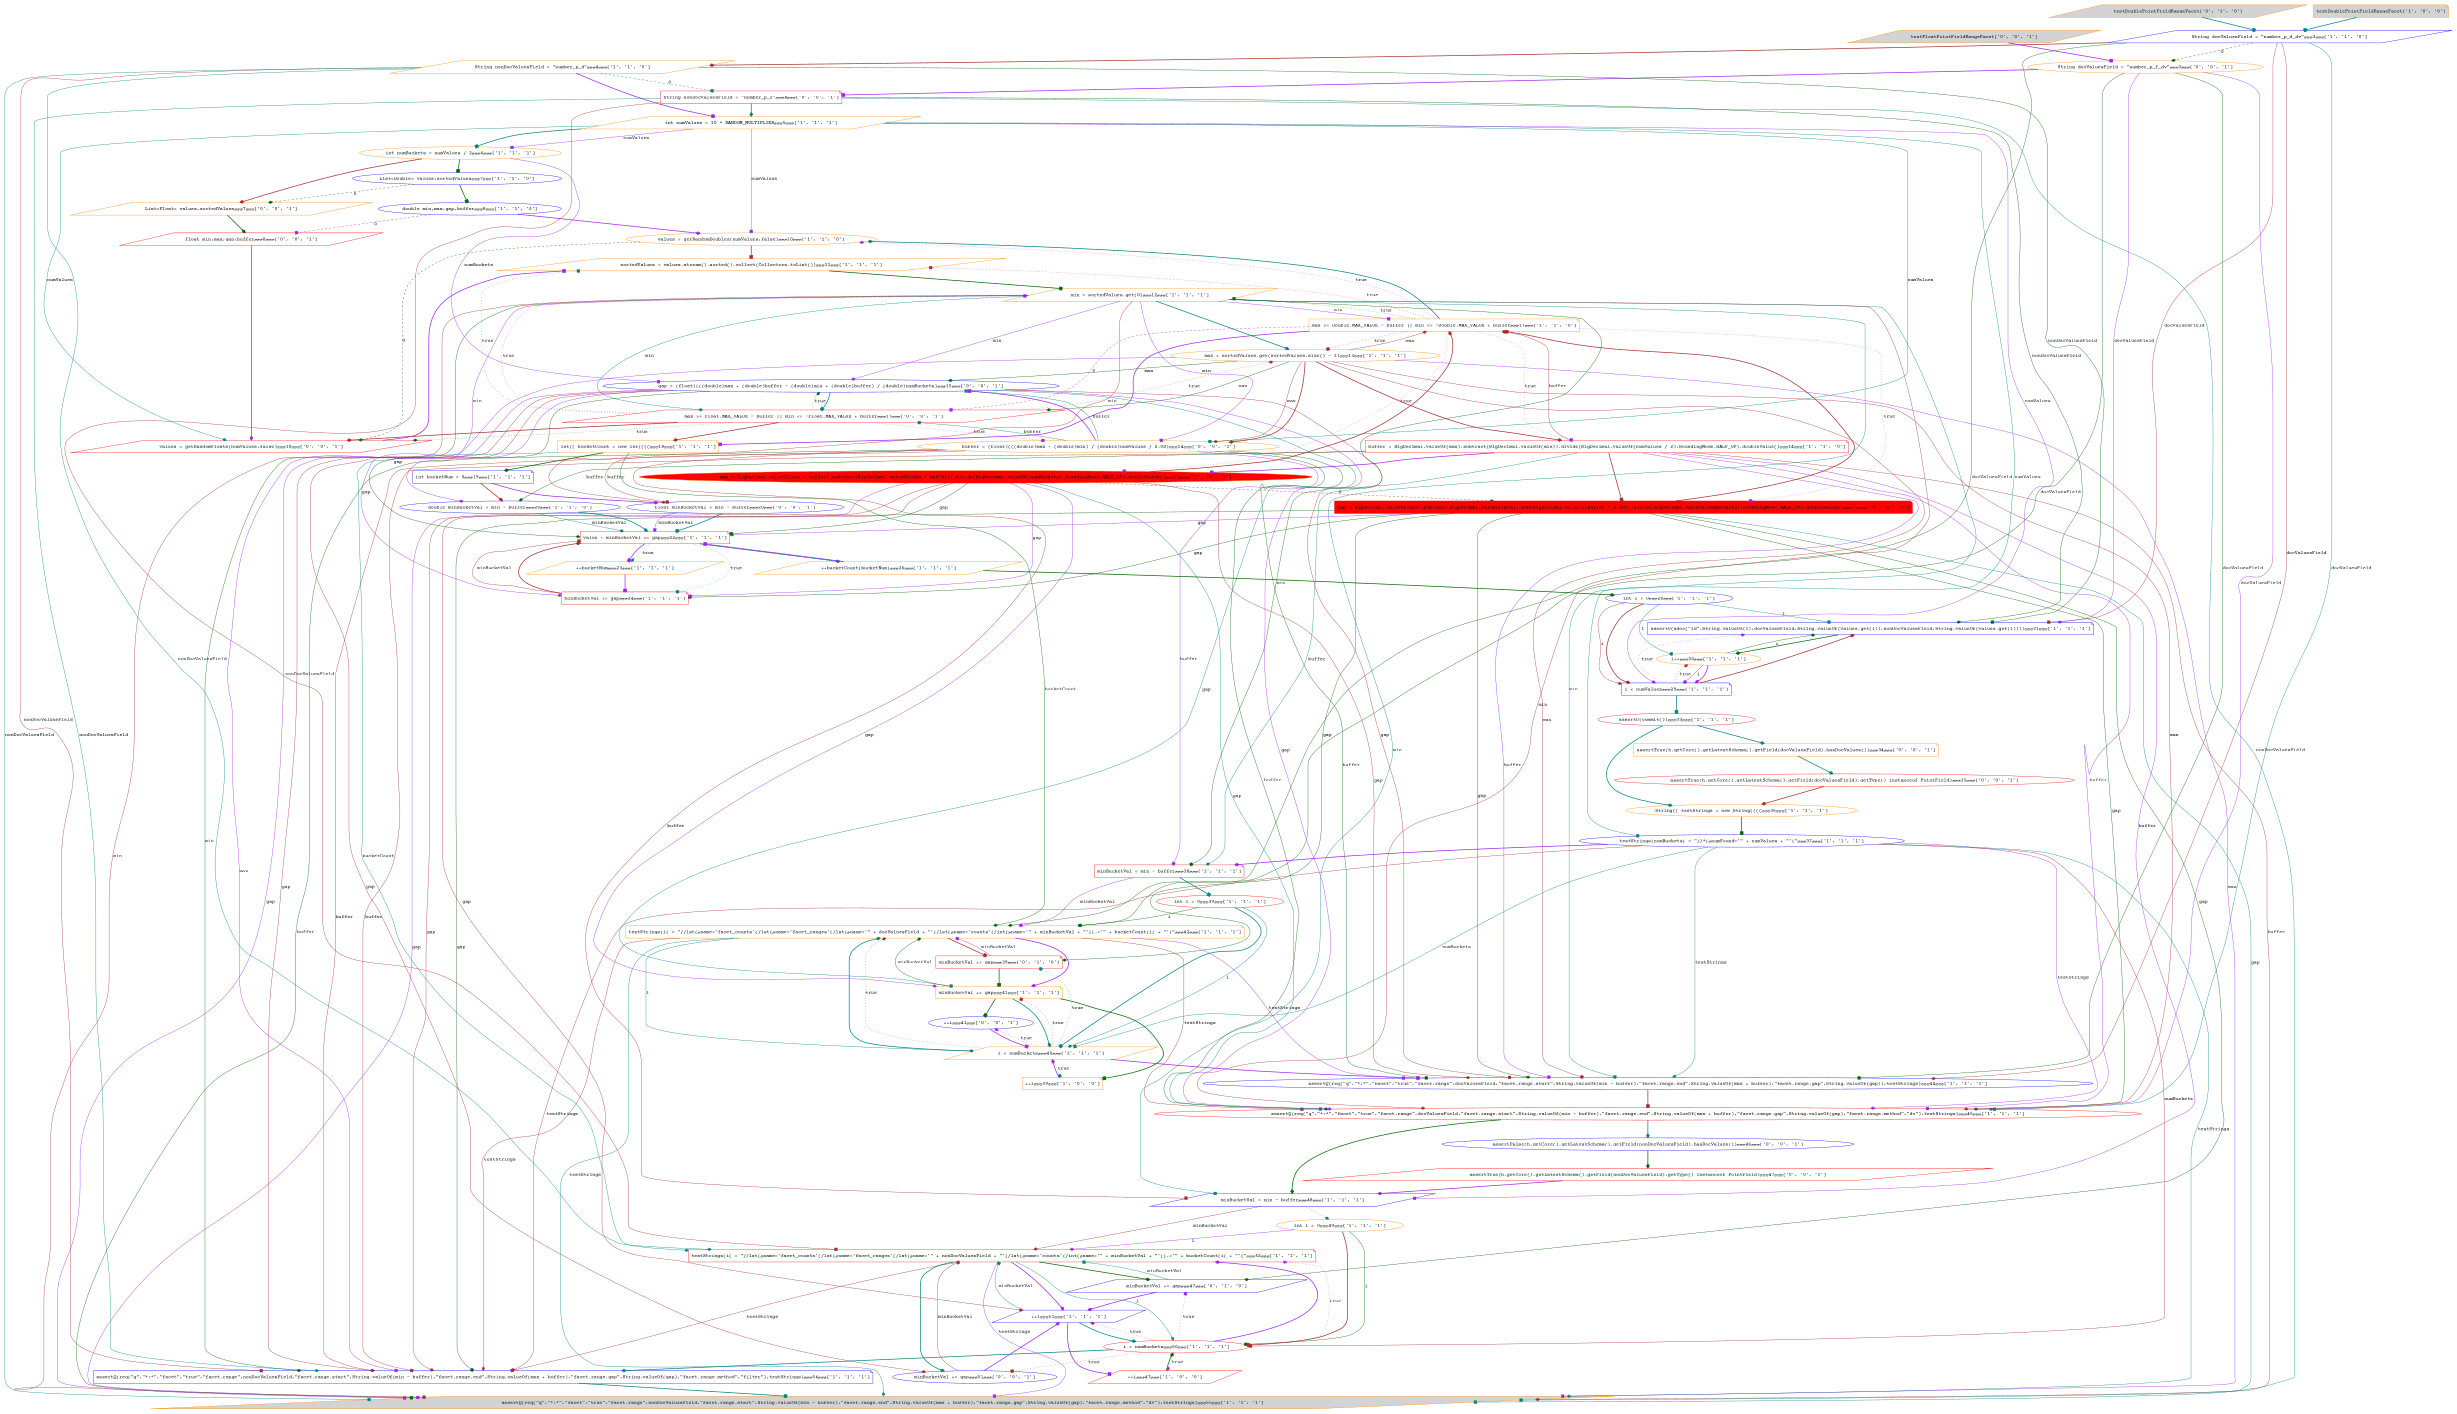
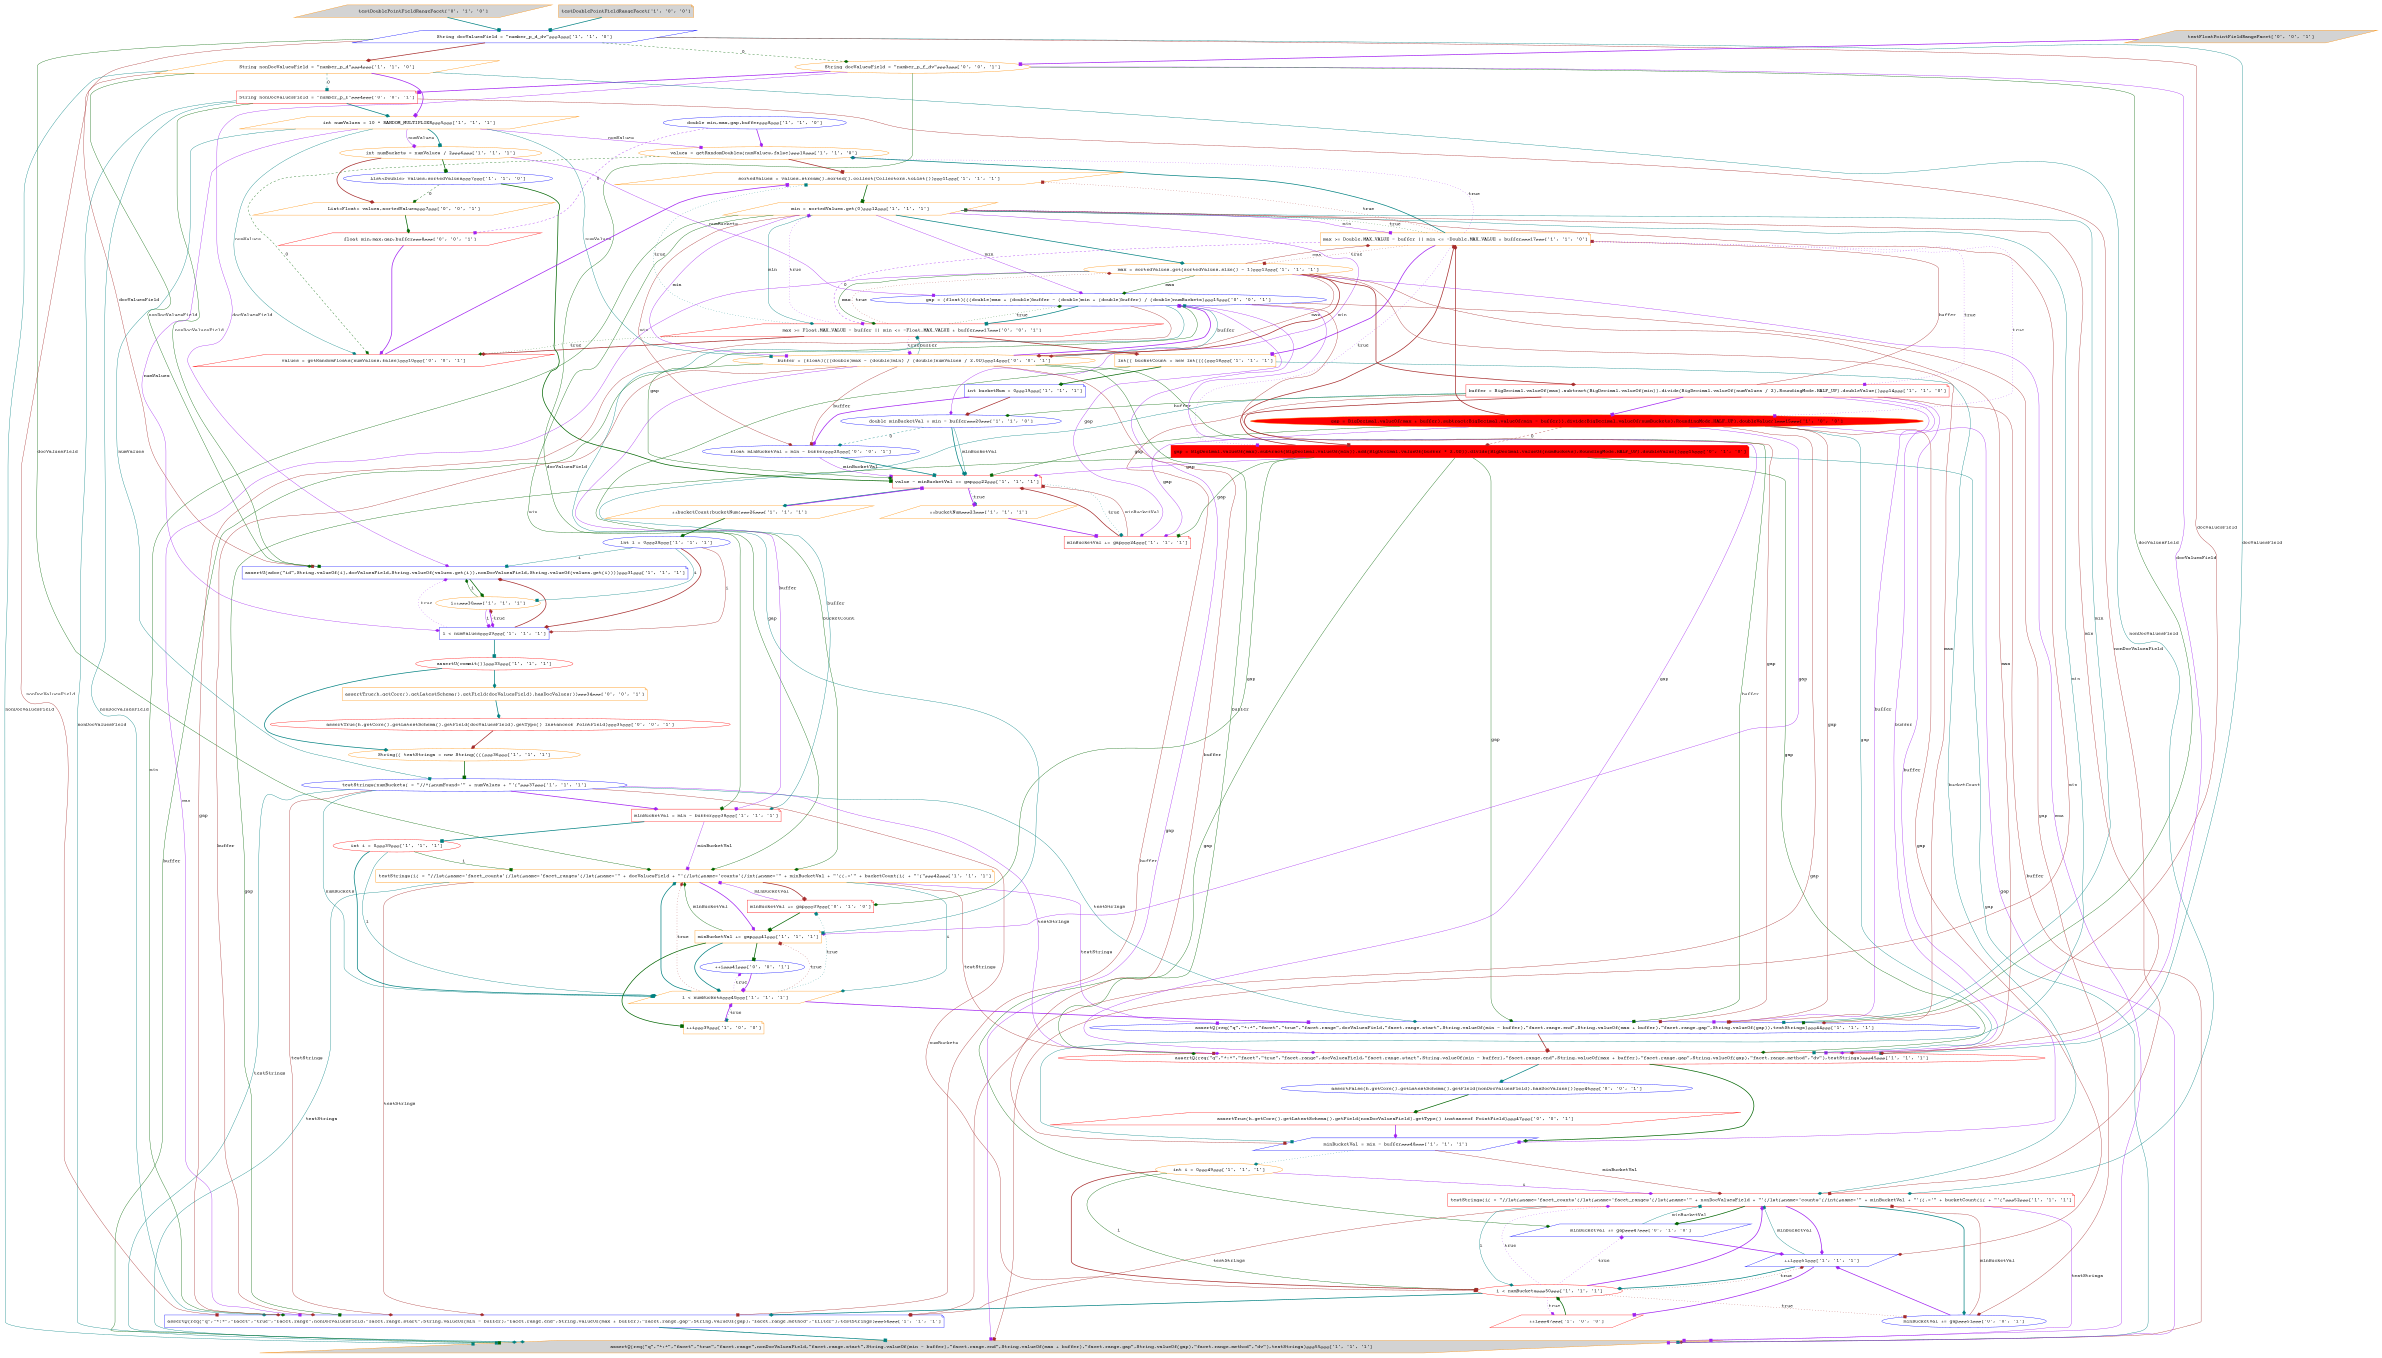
(463, 192) -> (576, 438)
none -> (883, 436)
